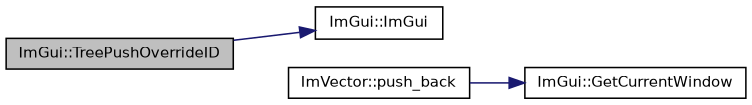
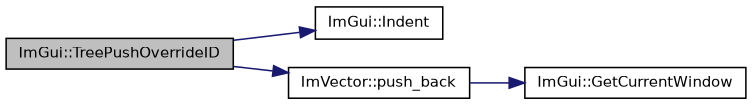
(379, 23) -> (379, 23)
none -> (253, 69)
